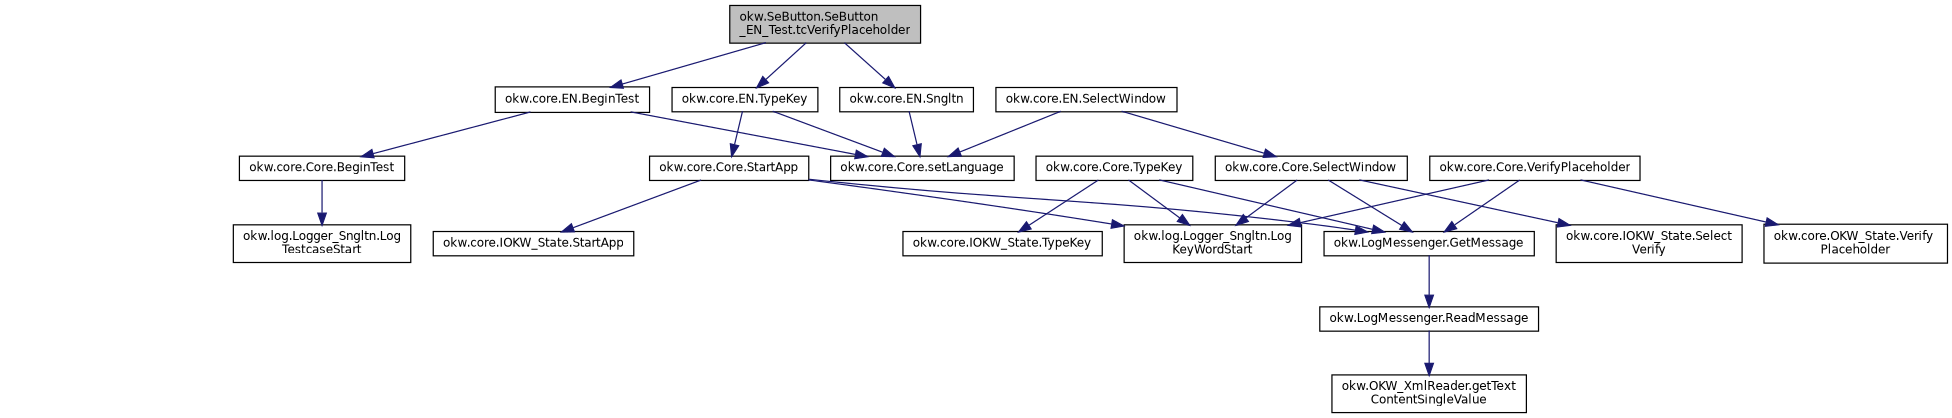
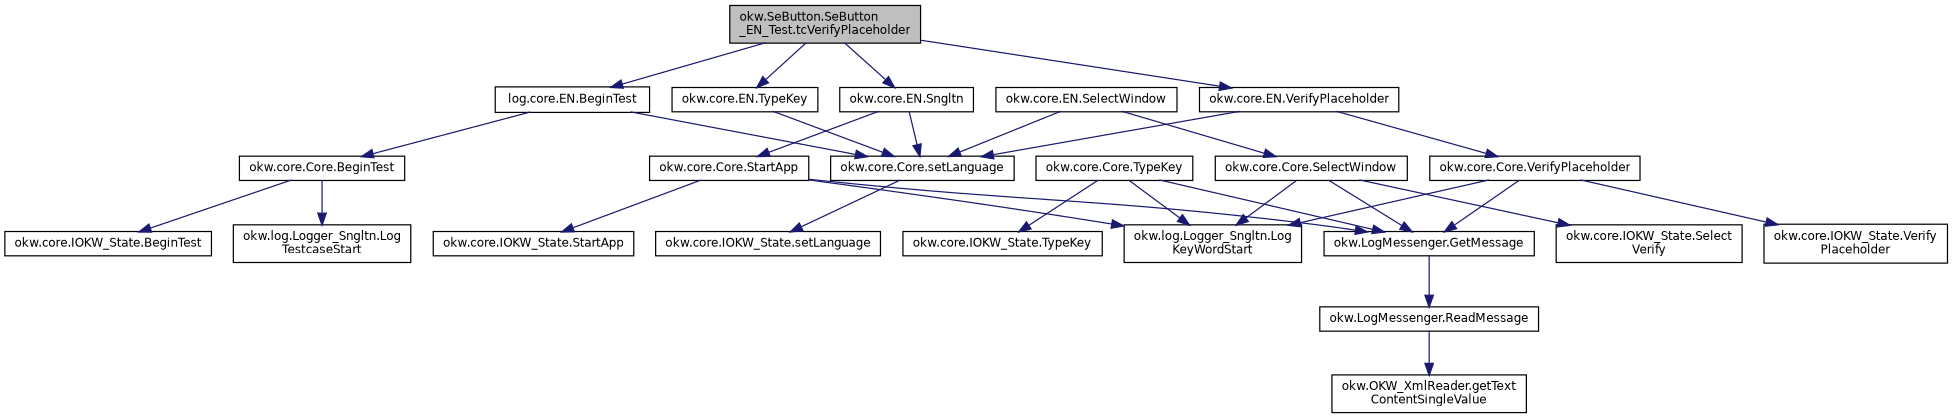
(572, 100) -> (572, 100)
none -> (1299, 100)
(739, 125) -> (813, 136)
none -> (108, 244)
none -> (768, 244)
(1856, 244) -> (1856, 244)
